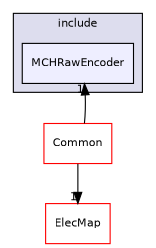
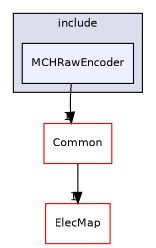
(85, 109) -> (70, 99)
